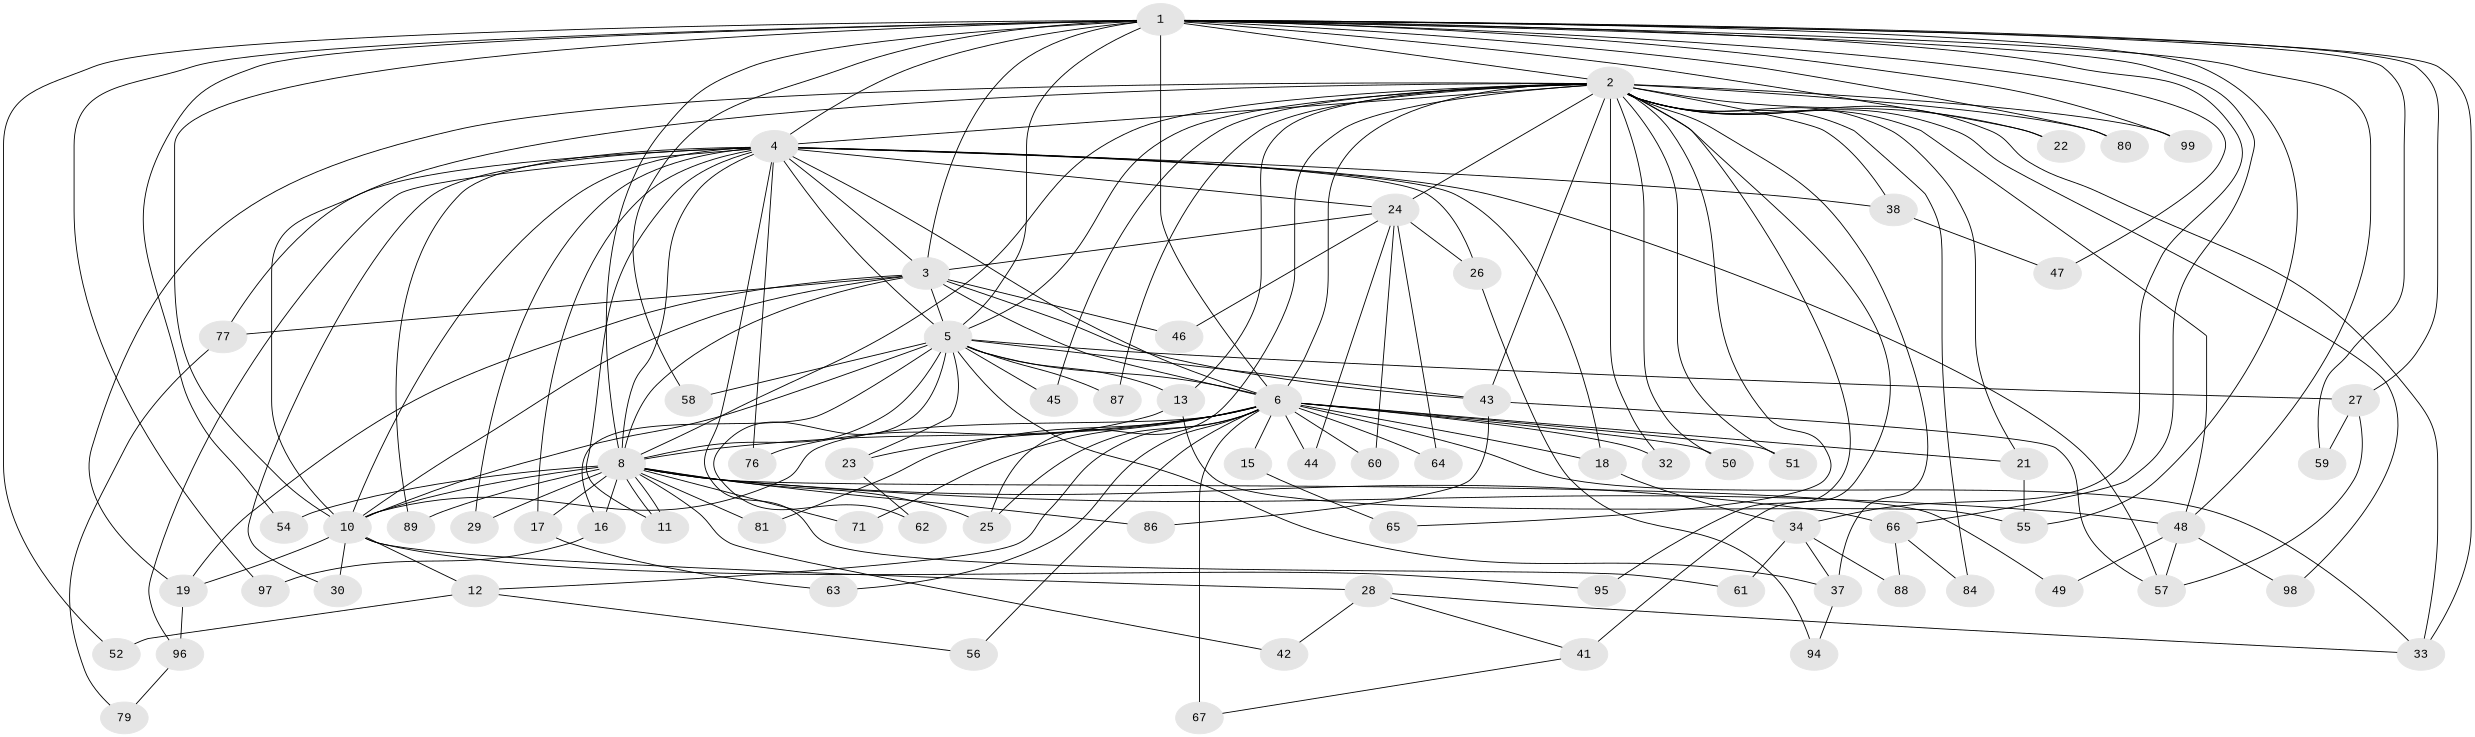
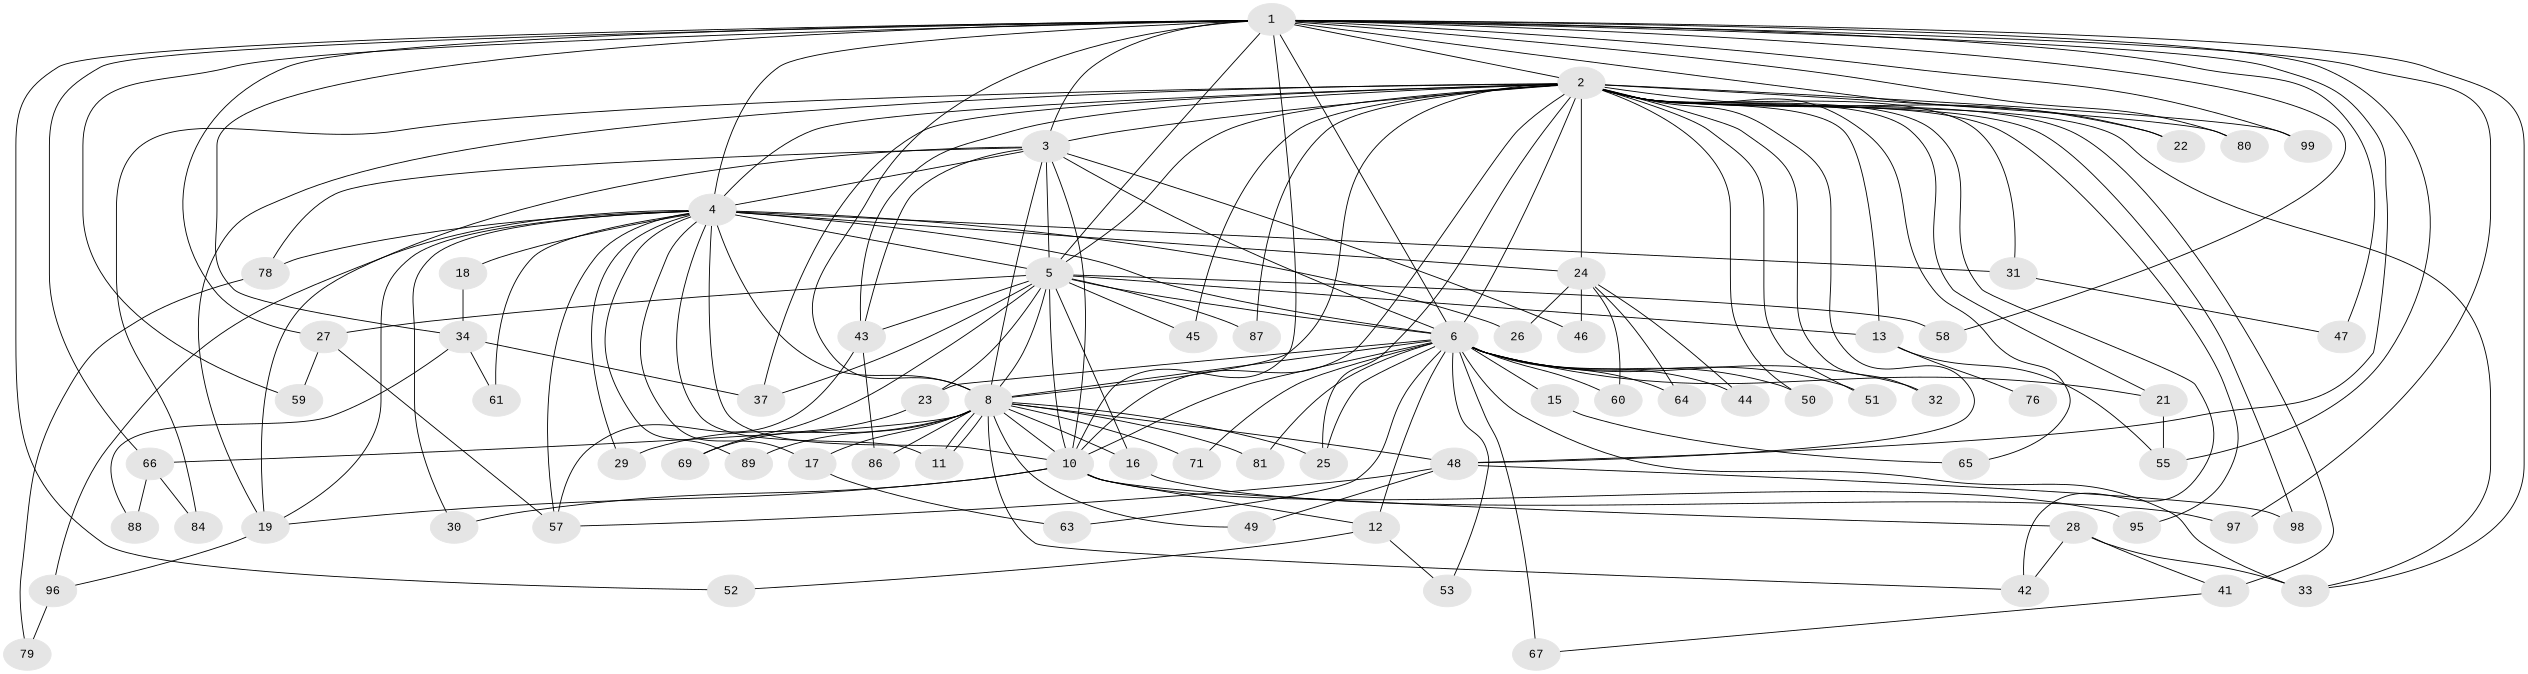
(1894, 210) -> (2013, 273)
(1161, 242) -> (1263, 113)
none -> (2010, 303)
(763, 312) -> (401, 267)
(223, 337) -> (265, 273)
(1441, 430) -> none
(284, 527) -> none
(923, 527) -> (685, 464)
(974, 654) -> (1447, 591)
(1814, 654) -> none
